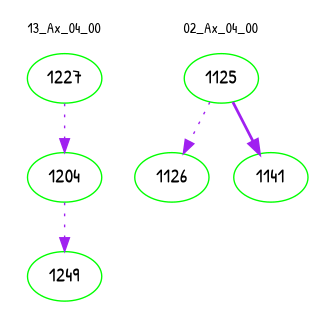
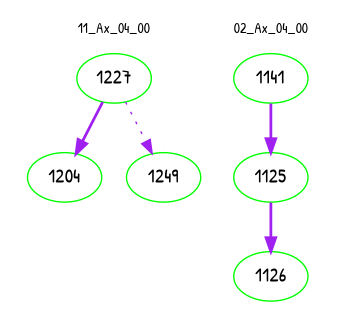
(65, 30) -> (114, 30)
(65, 121) -> (93, 122)
(200, 122) -> (271, 220)
(243, 122) -> (271, 121)
(65, 220) -> (136, 122)
